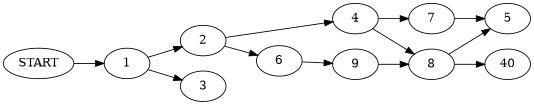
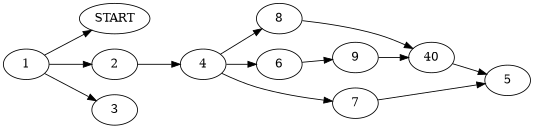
(466, 44) -> (466, 68)
(237, 50) -> (237, 64)
(85, 63) -> (64, 45)
(389, 64) -> (389, 58)
